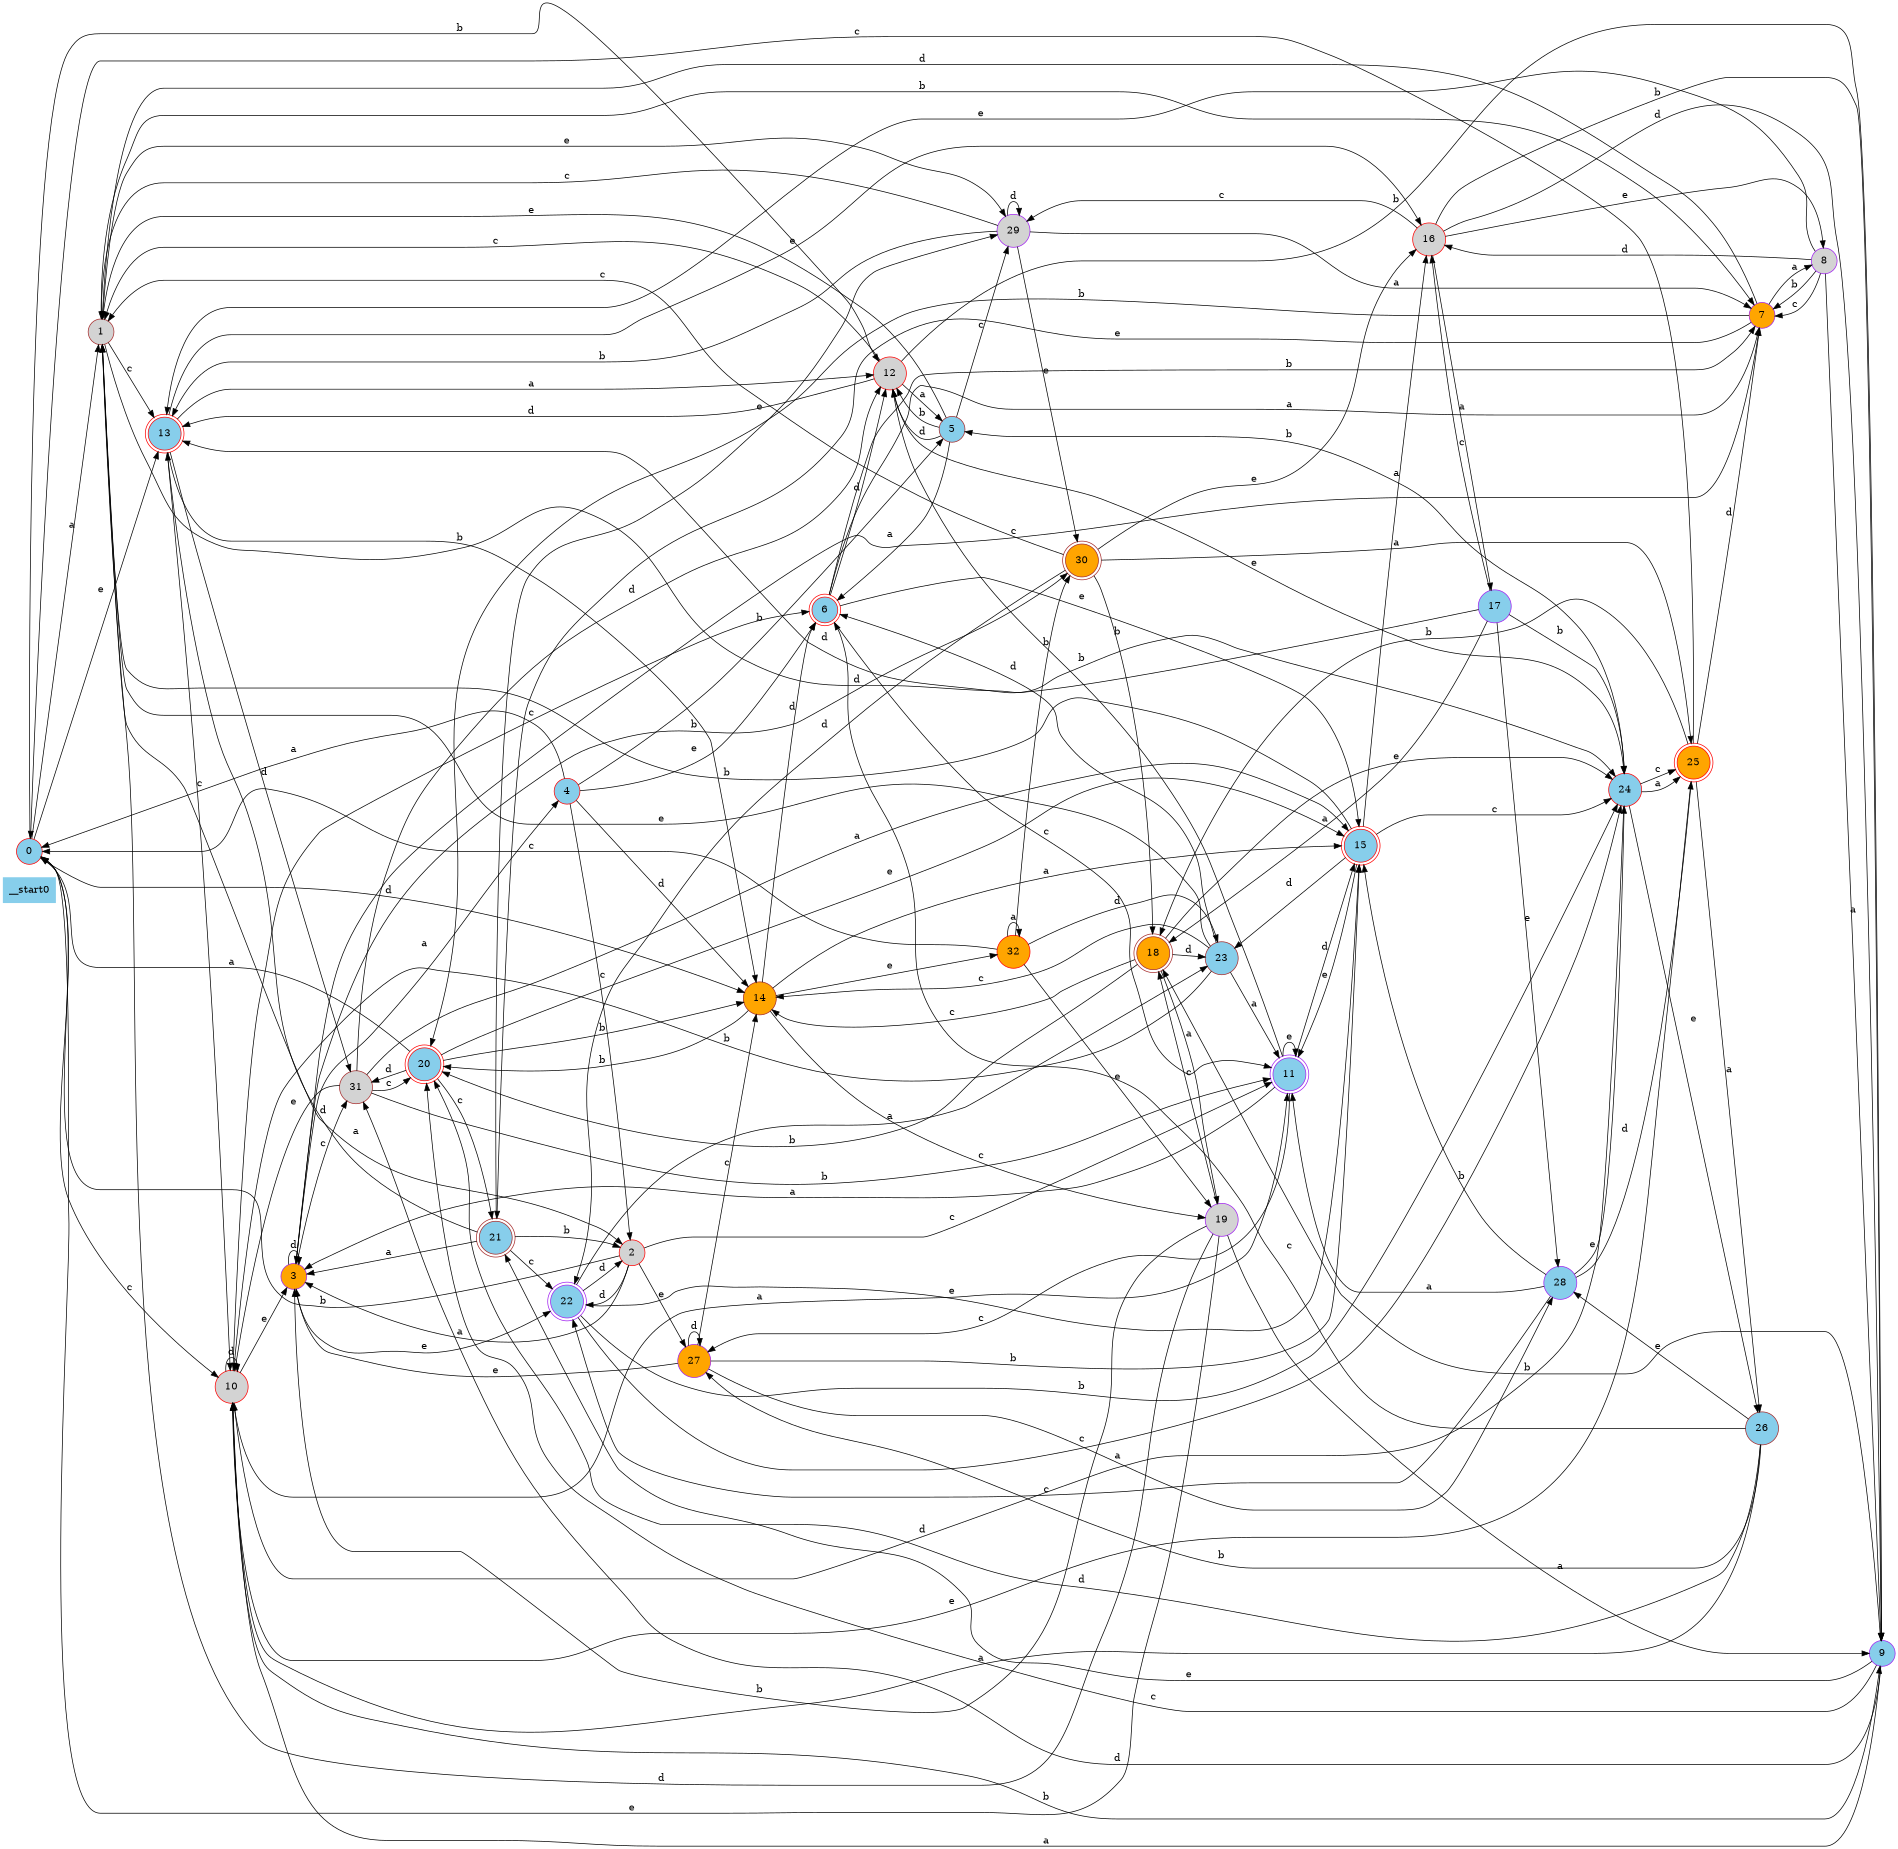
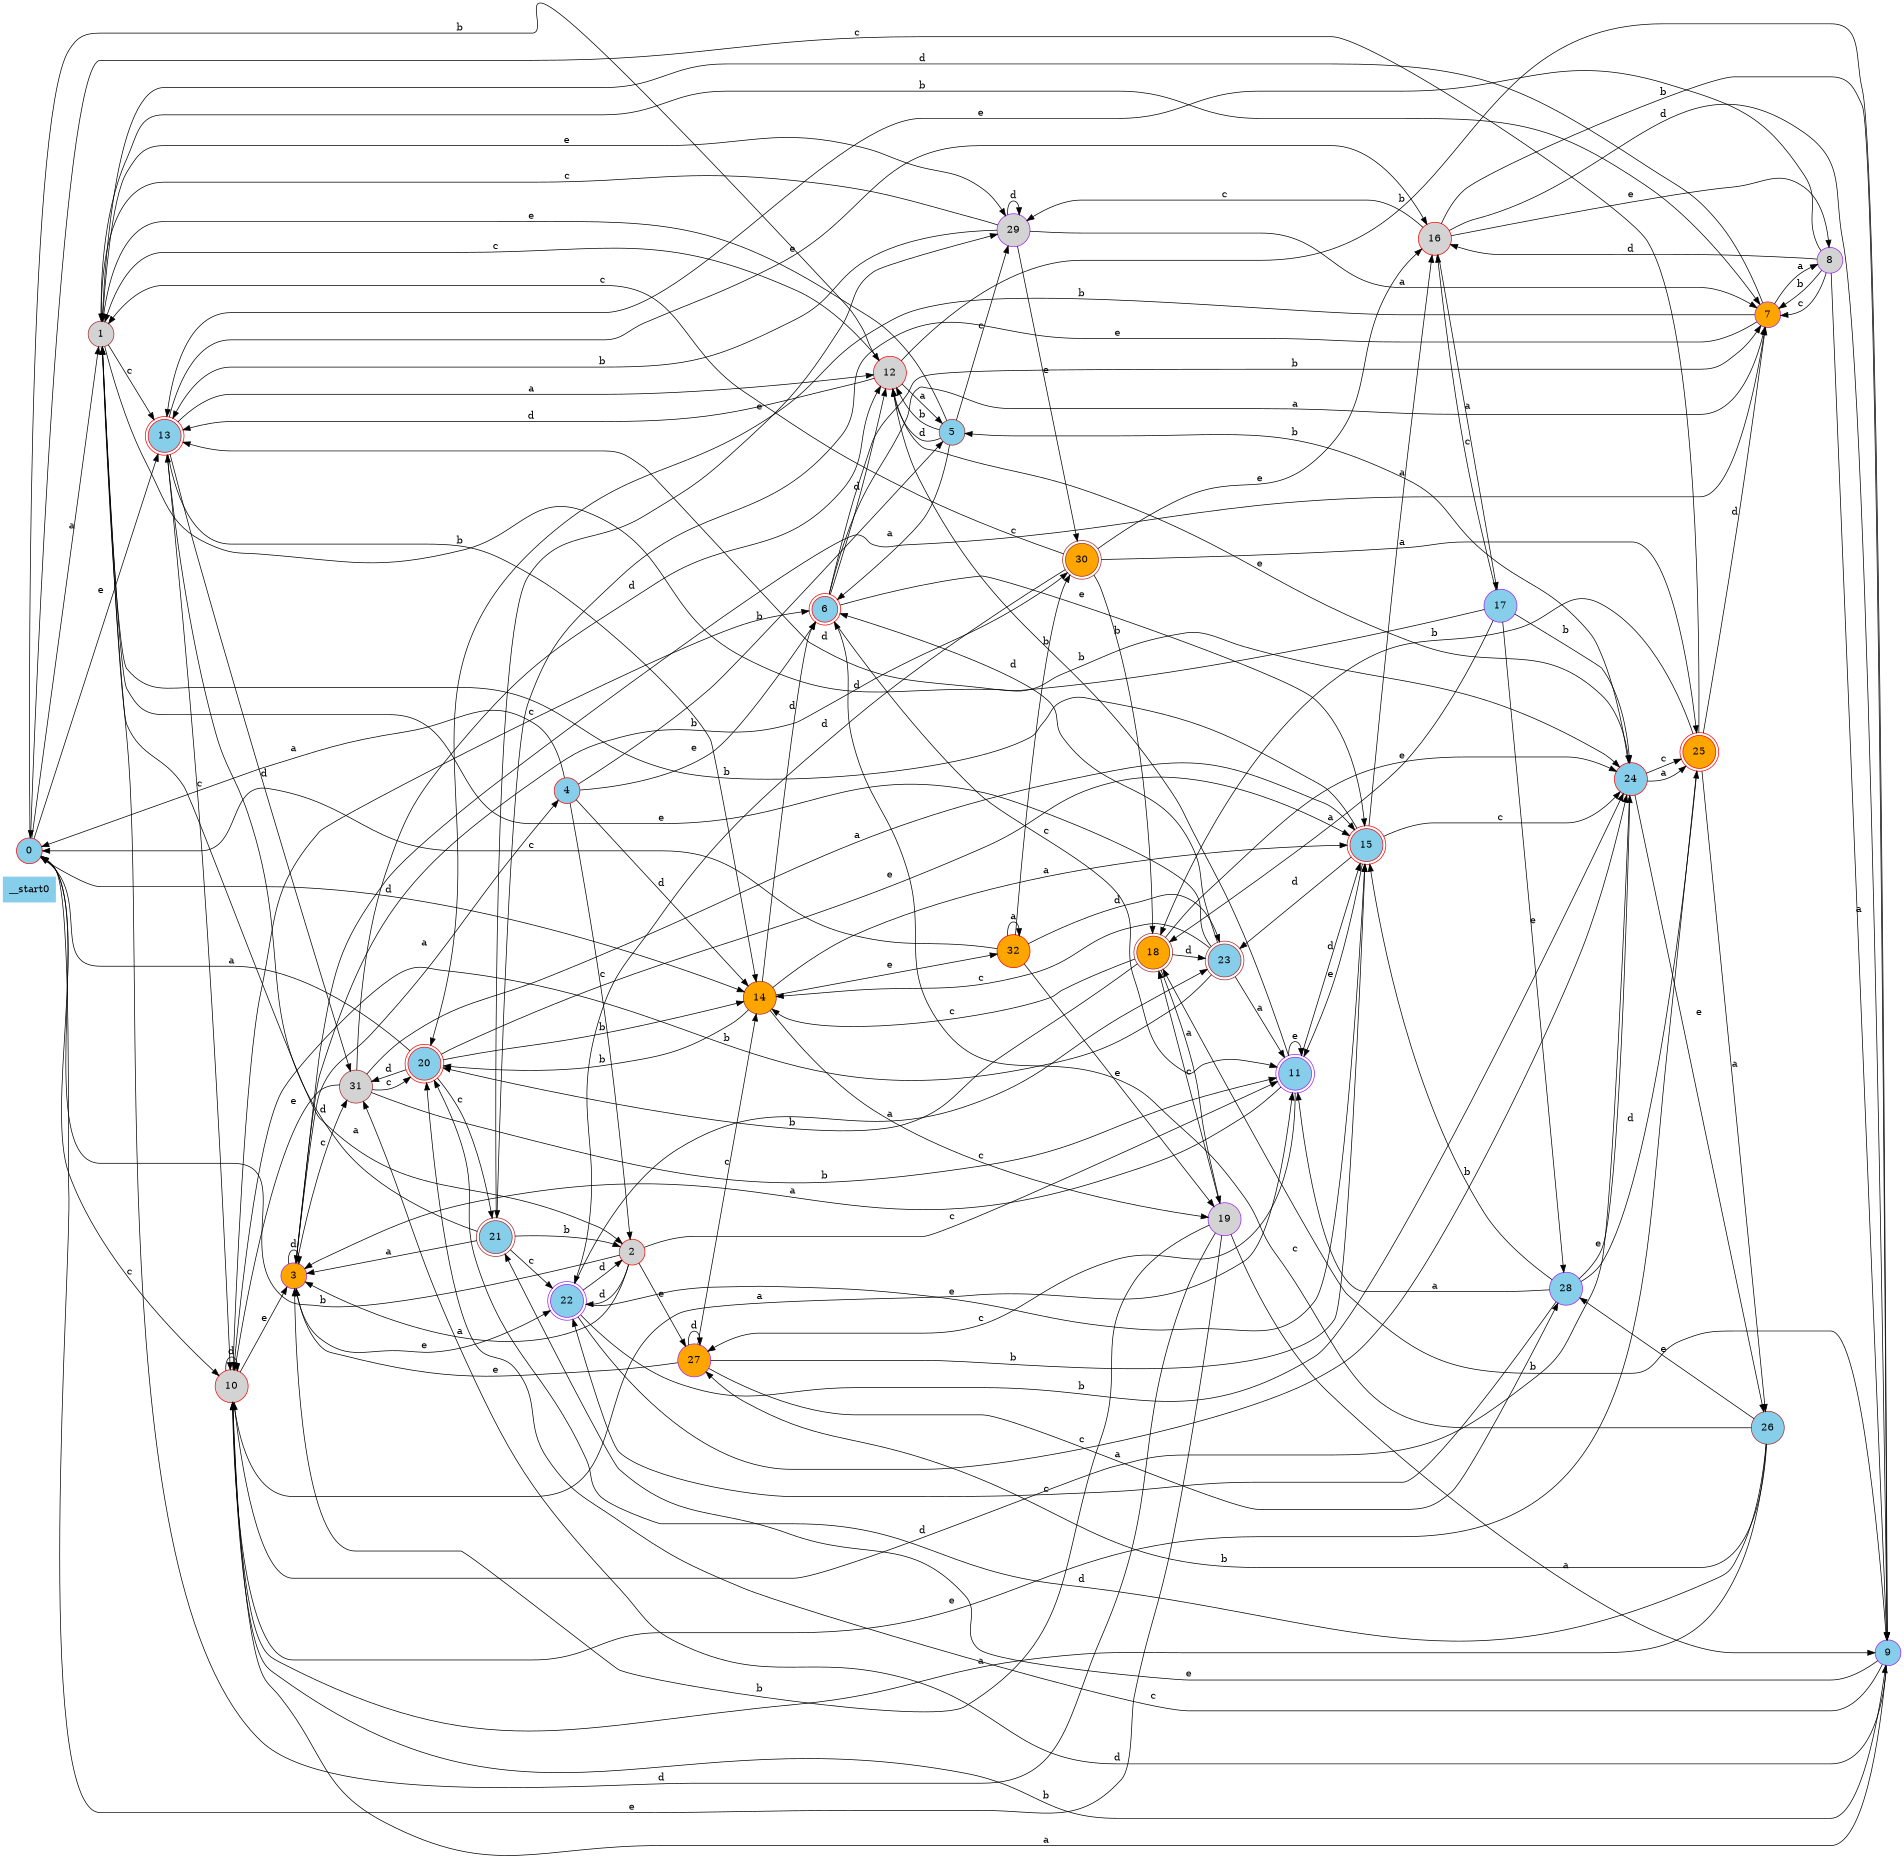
(1222, 958) -> (1225, 960)
